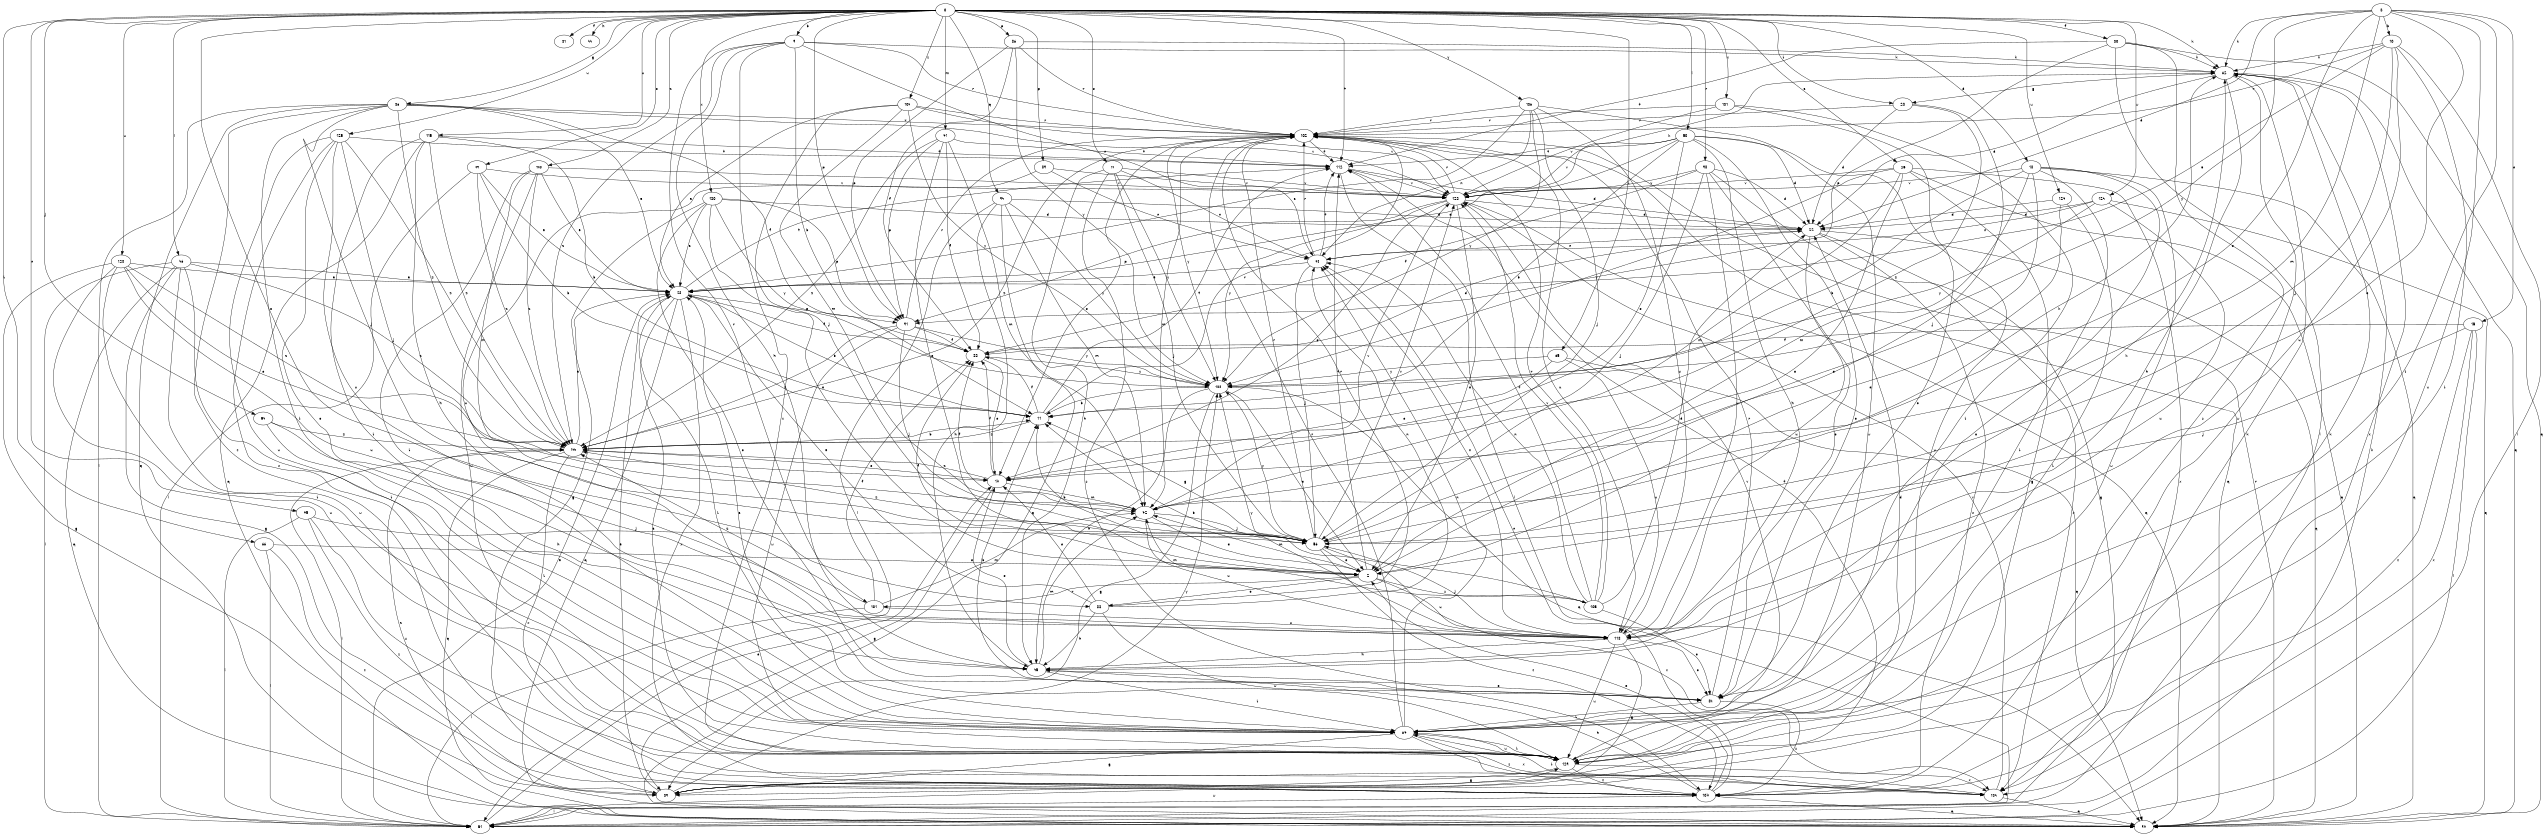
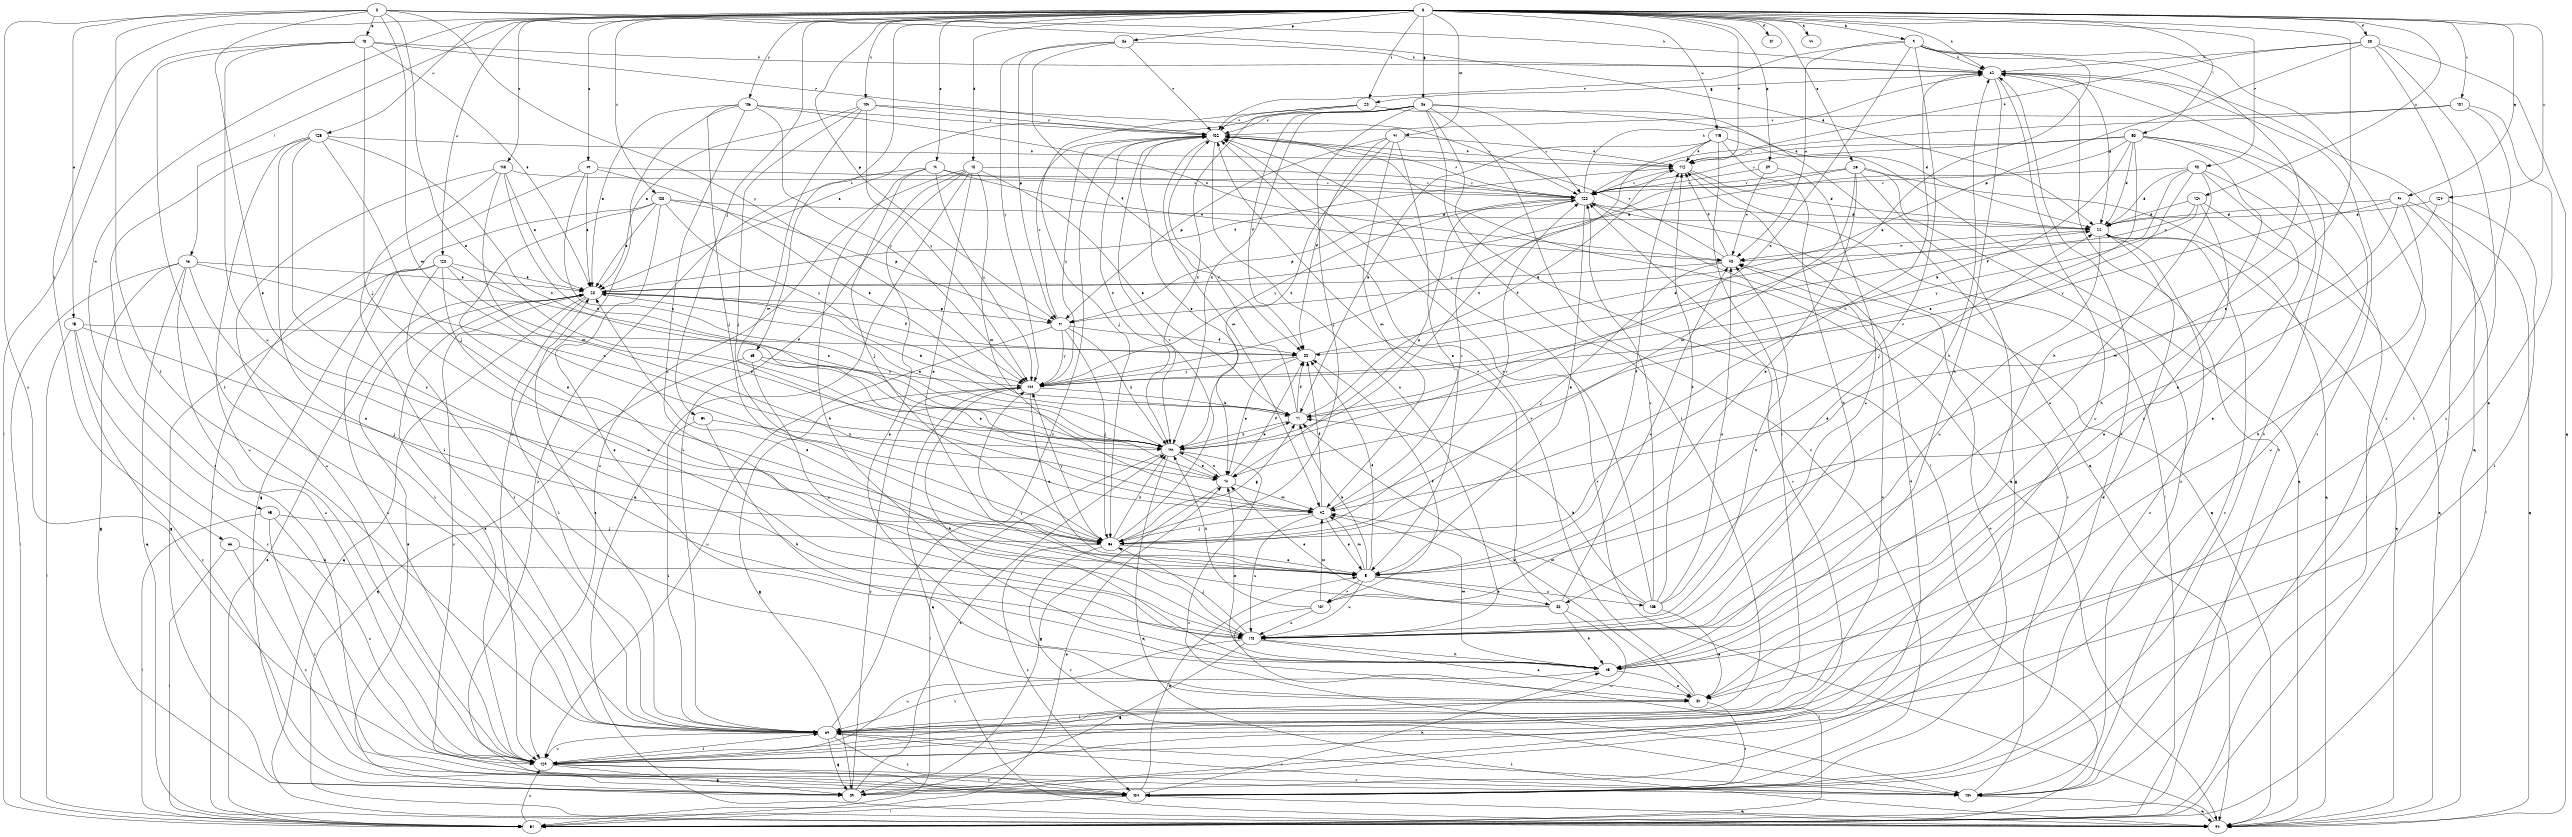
(2101, 497) -> (2367, 497)
(1368, 576) -> (1366, 576)
(2329, 636) -> (288, 572)
